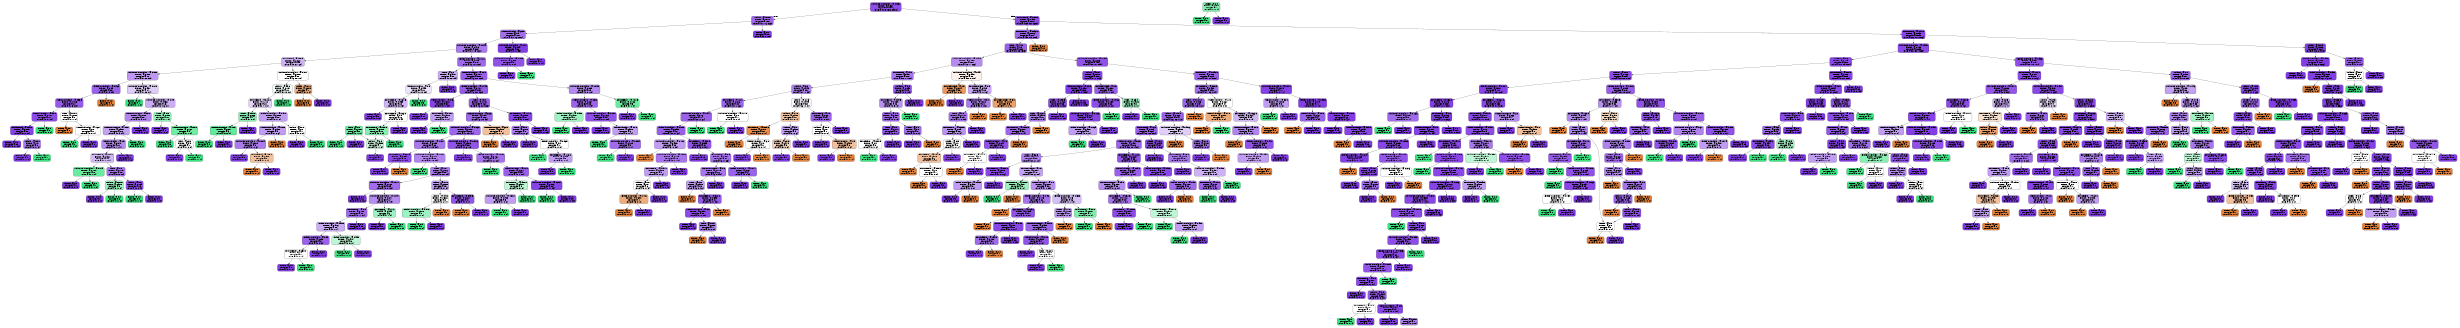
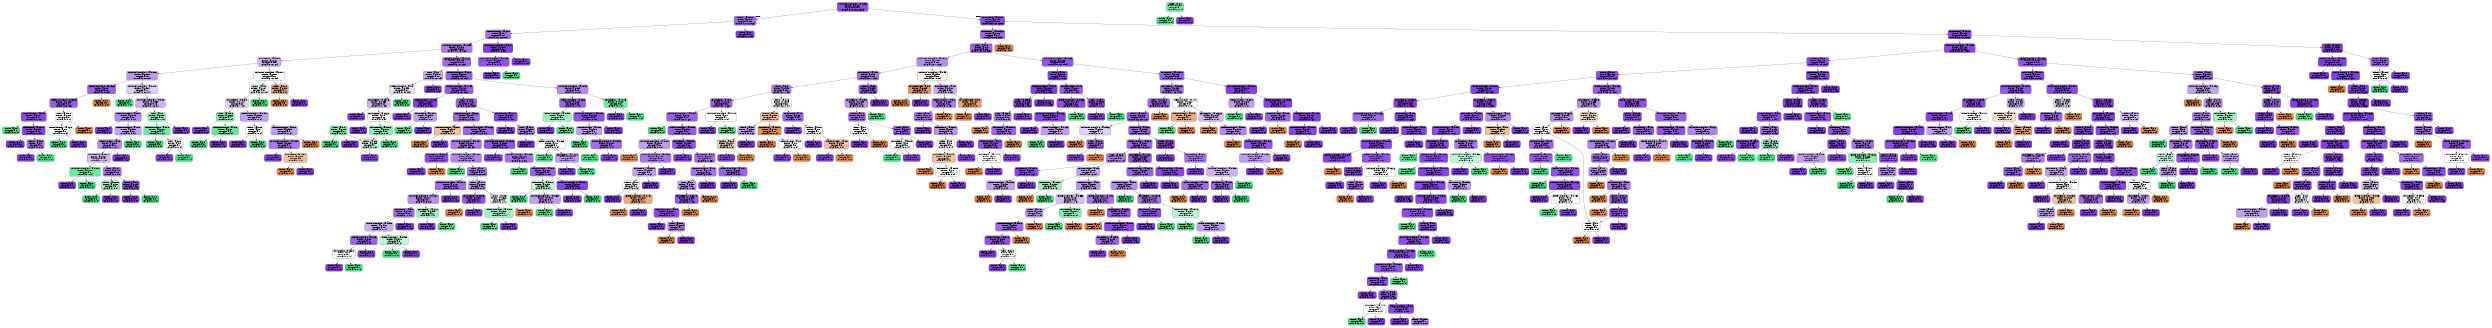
(1131, 103) -> (1096, 103)
(913, 130) -> (860, 130)
none -> (1472, 130)
(1578, 130) -> (1541, 130)
(2091, 172) -> (2013, 172)
(1915, 185) -> (1905, 185)
none -> (2115, 199)
